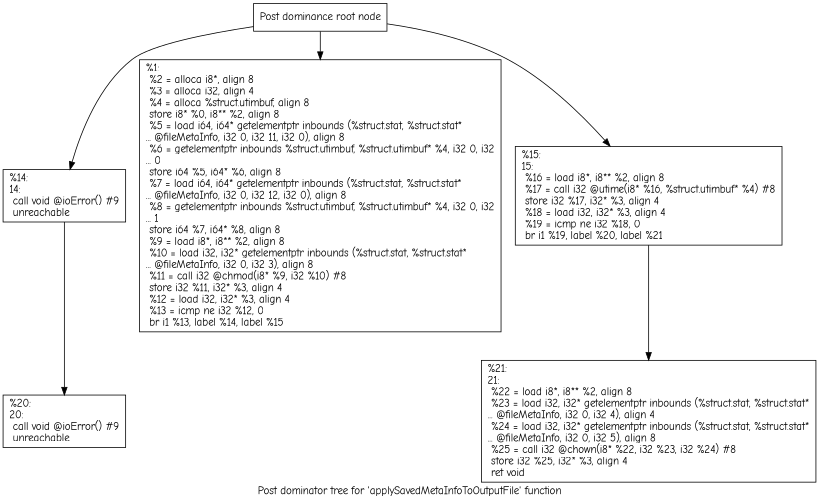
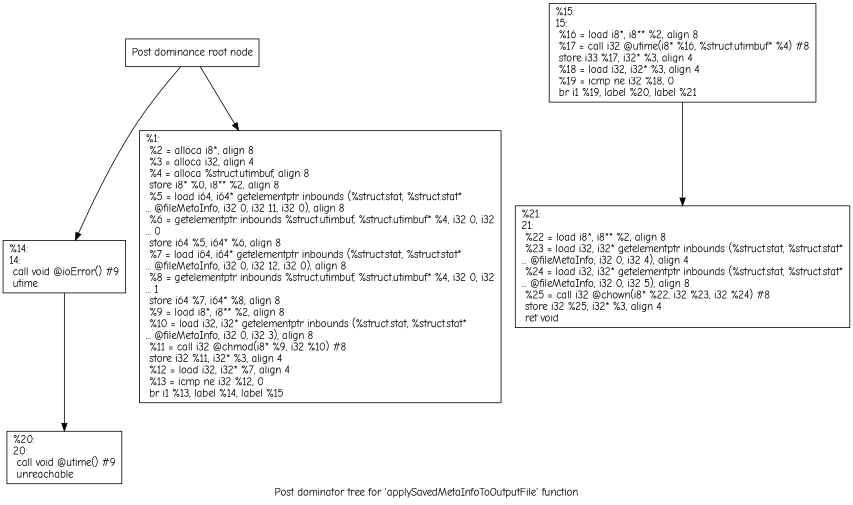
(508, 60) -> none
(590, 201) -> (624, 58)
(40, 213) -> (24, 284)
(218, 299) -> (218, 370)
(64, 427) -> (64, 463)
